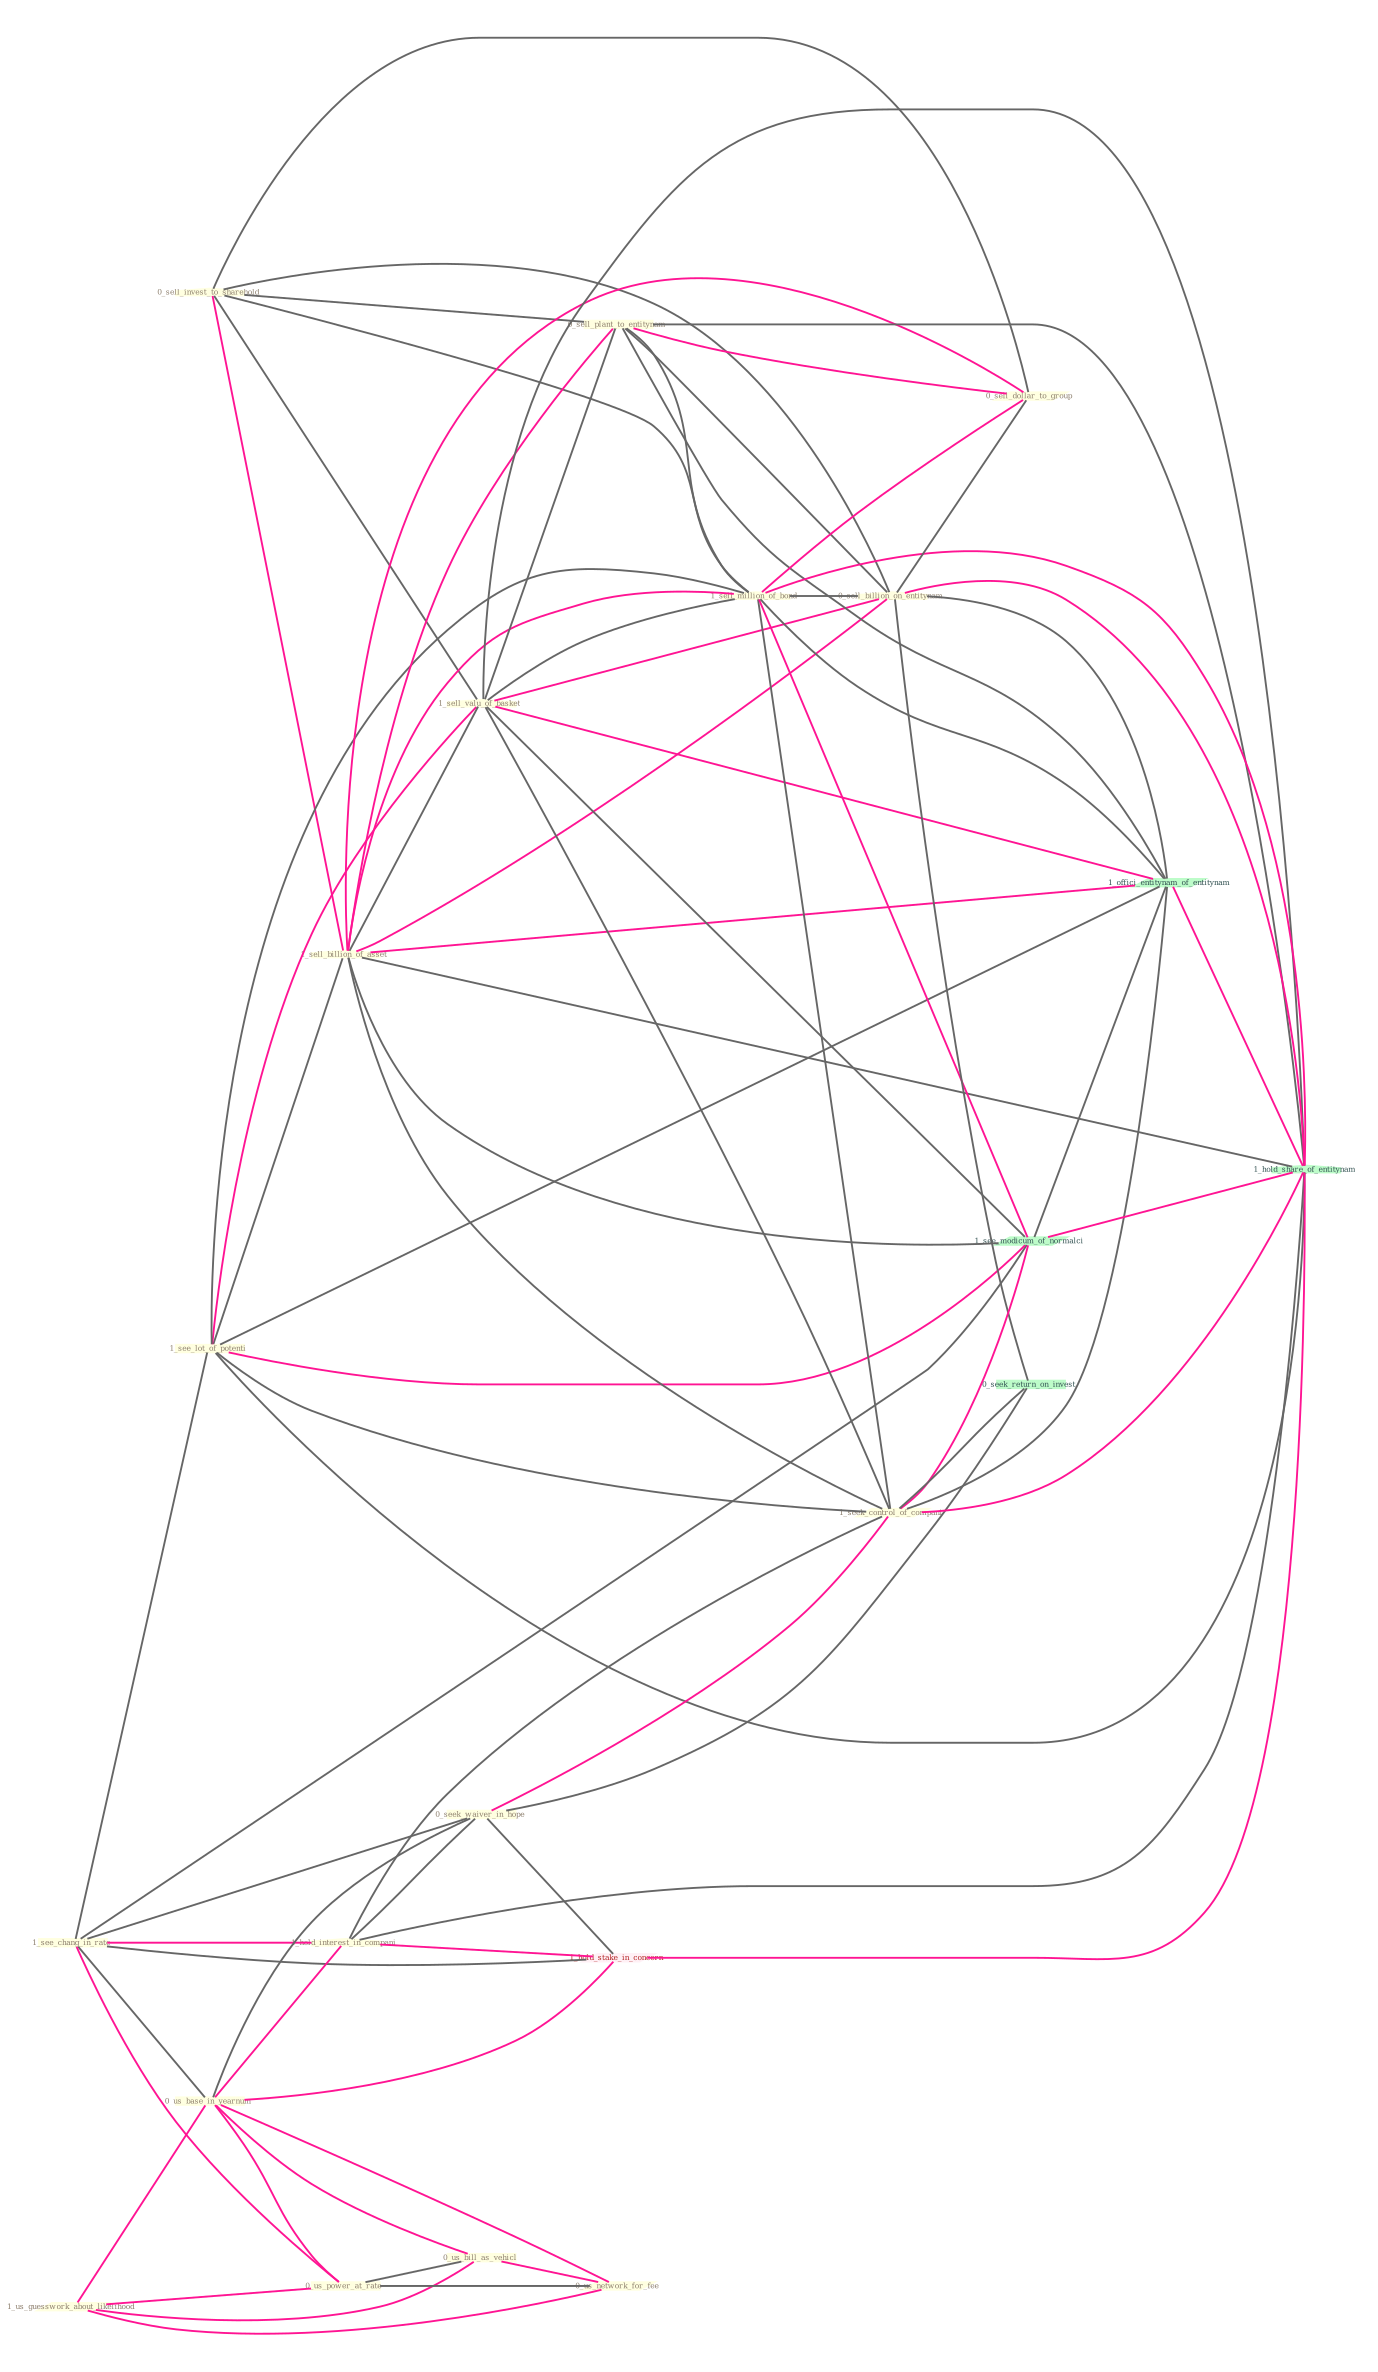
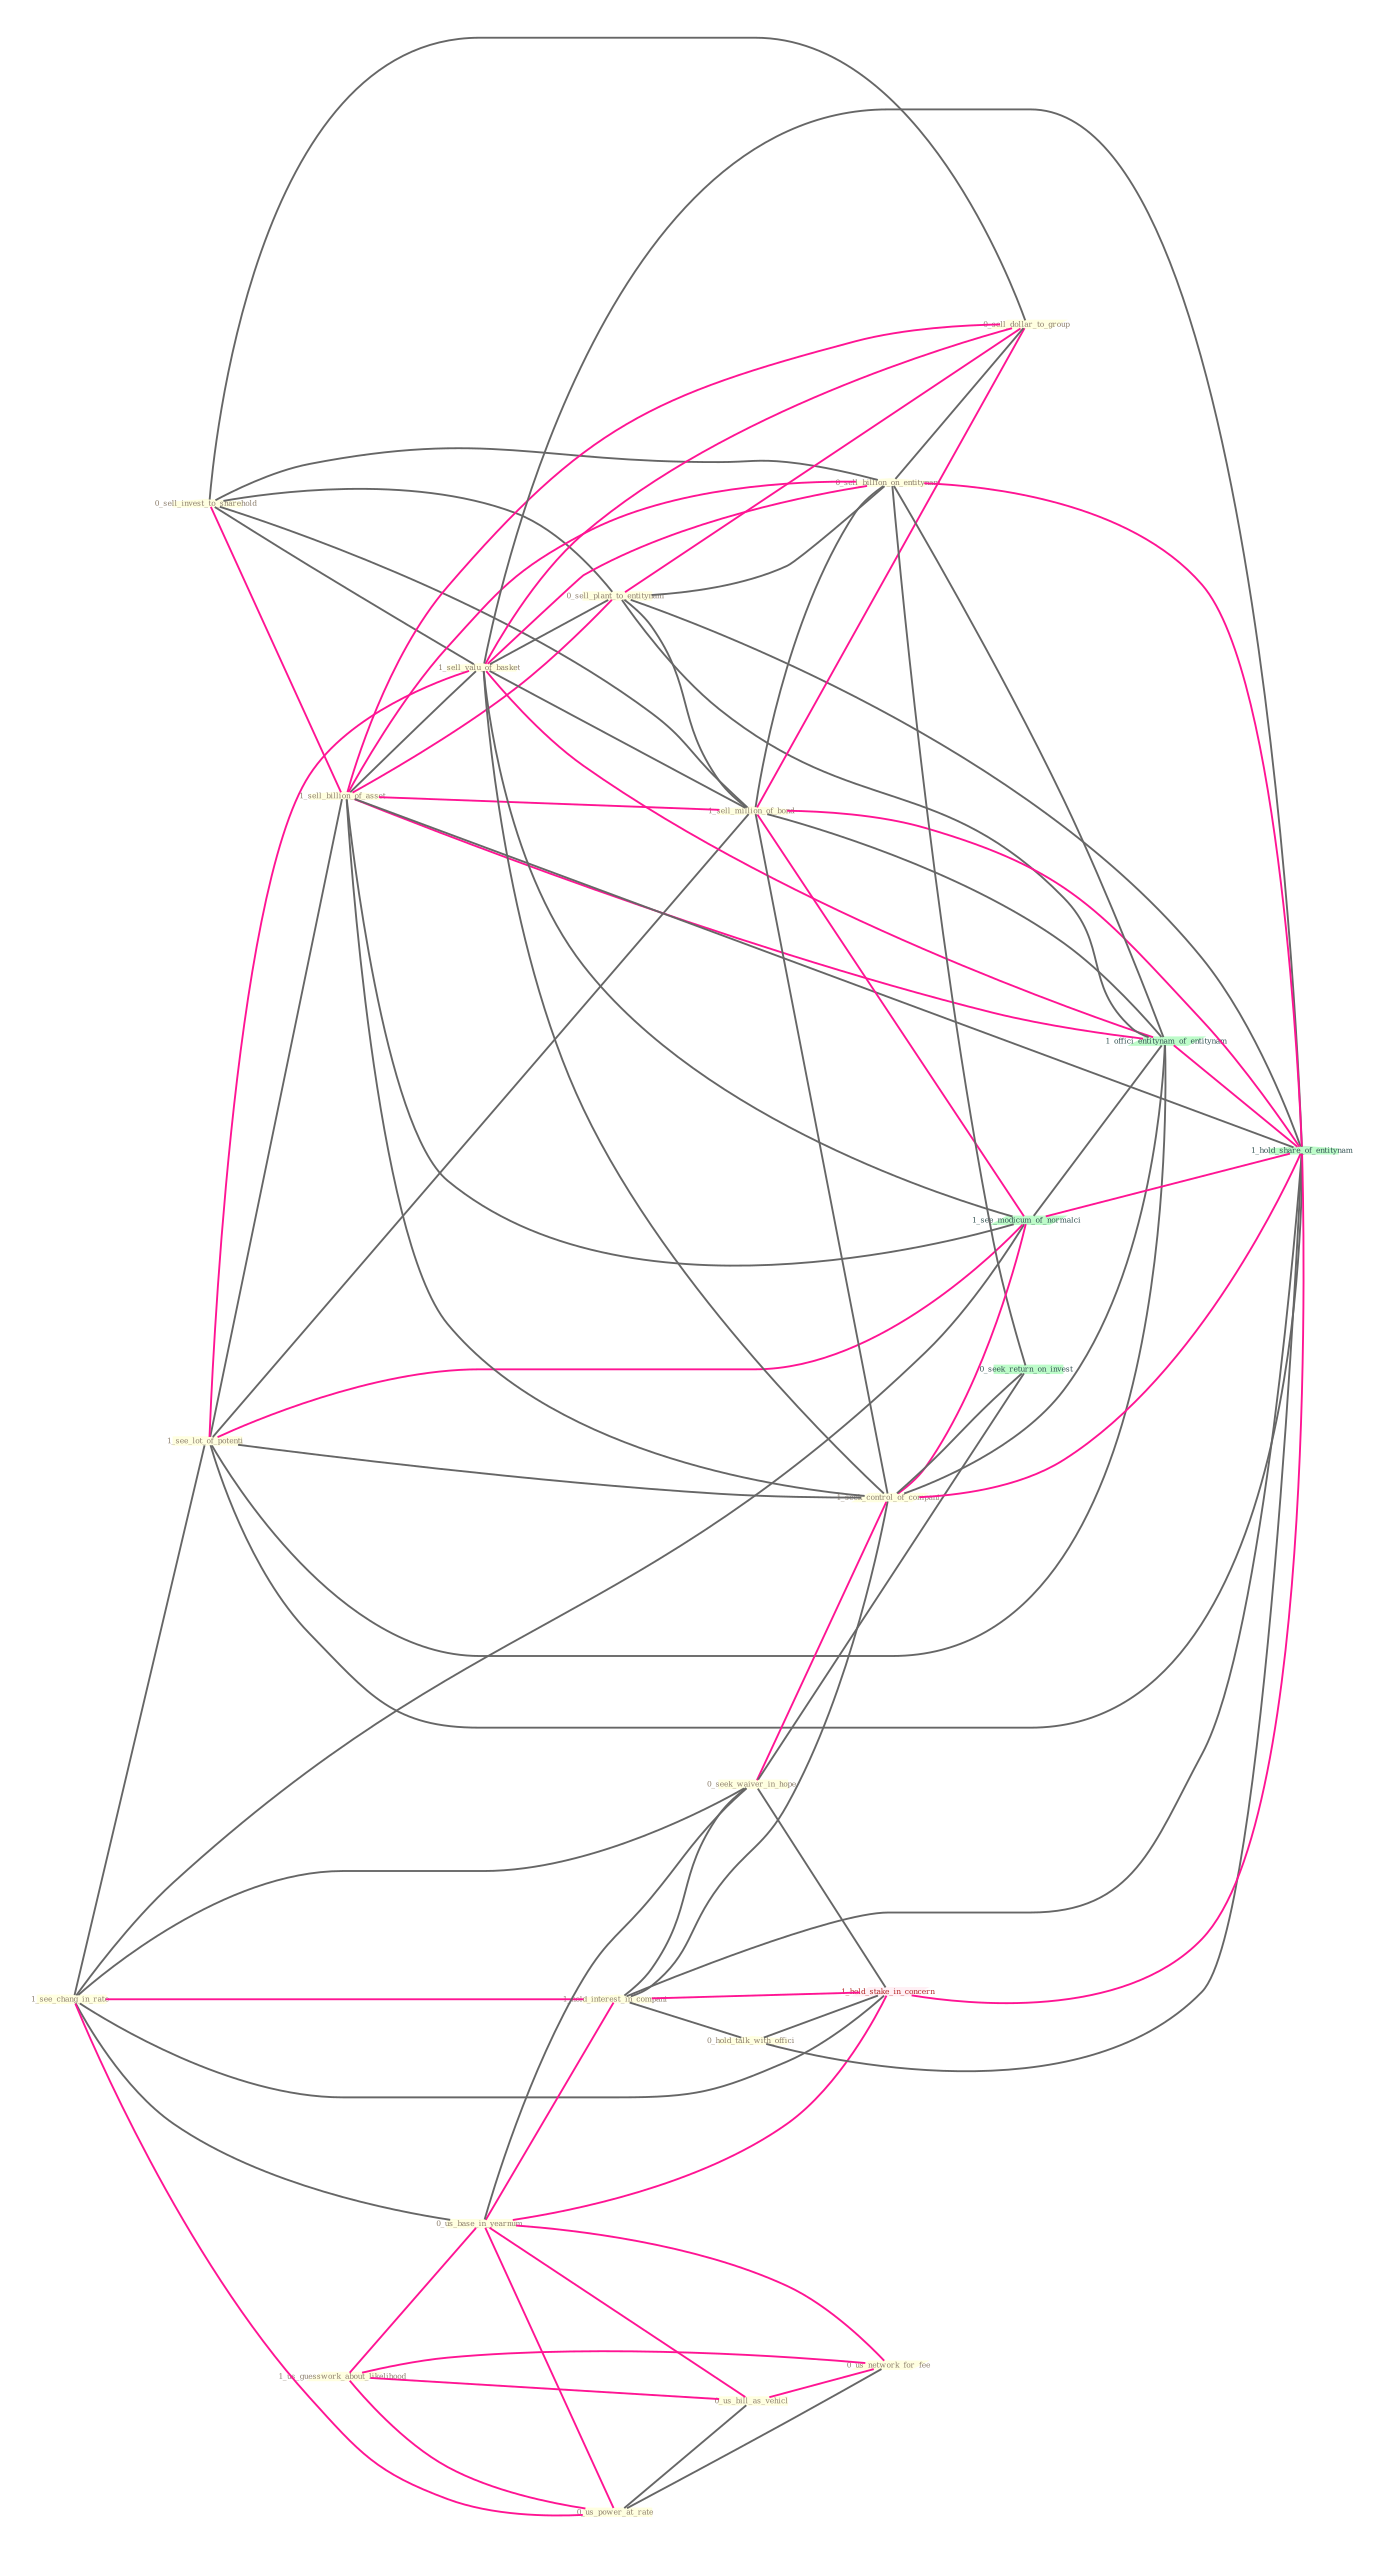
none -> (714, 446)
none -> (753, 2041)
